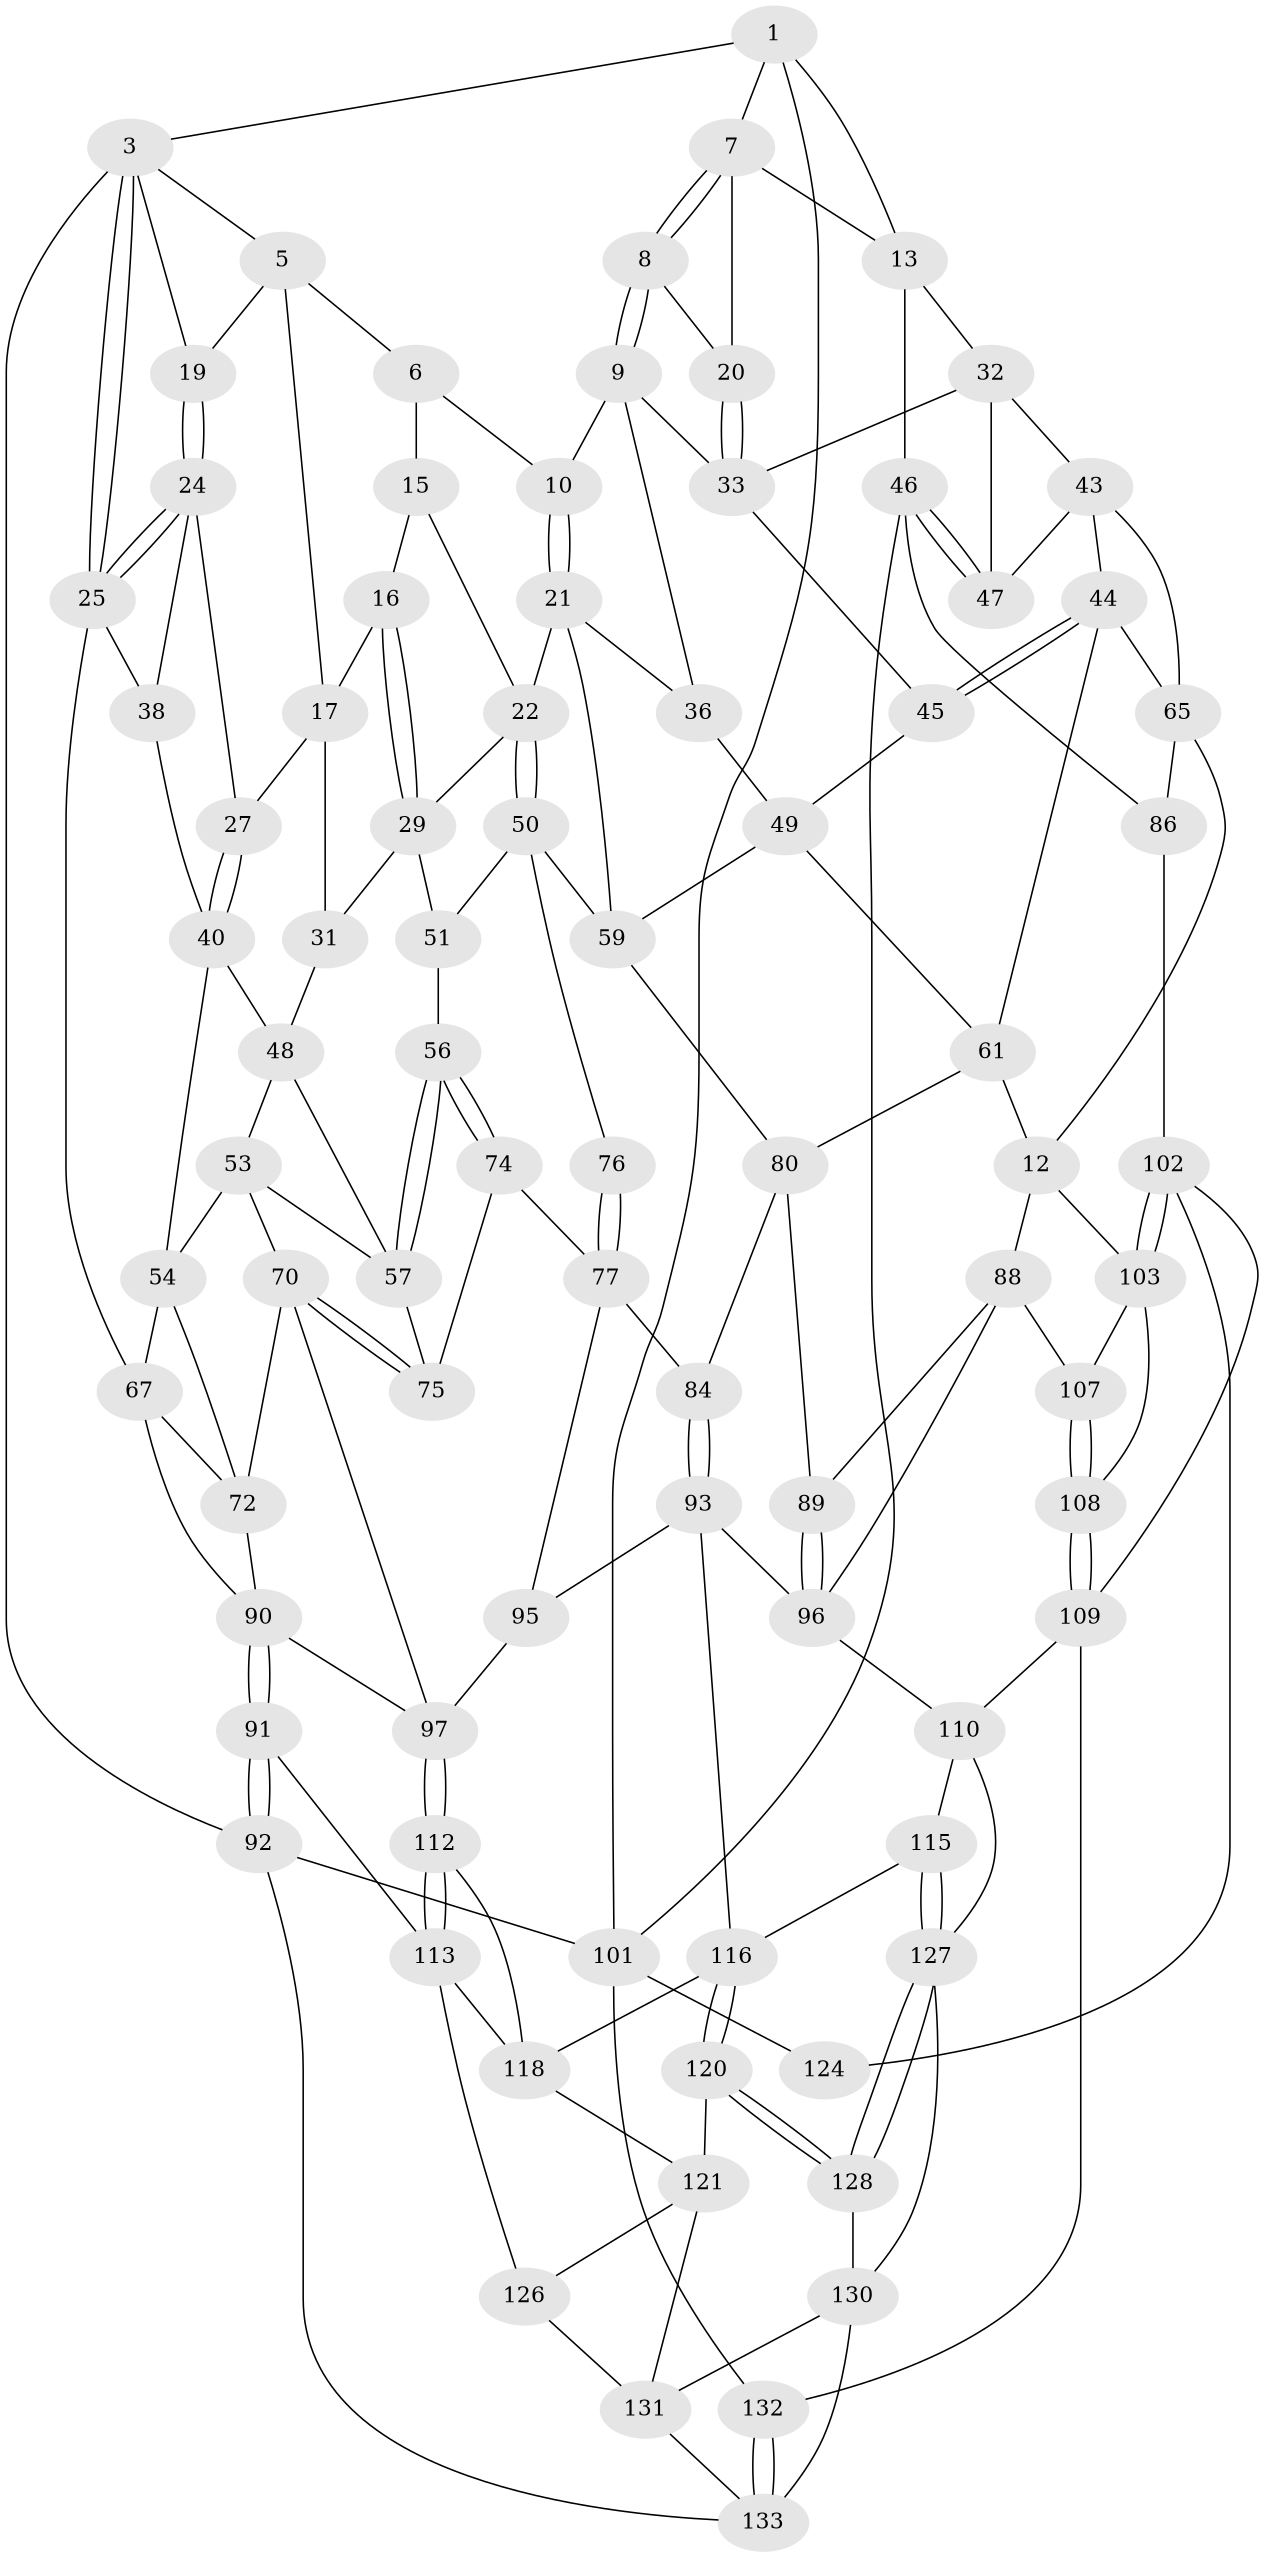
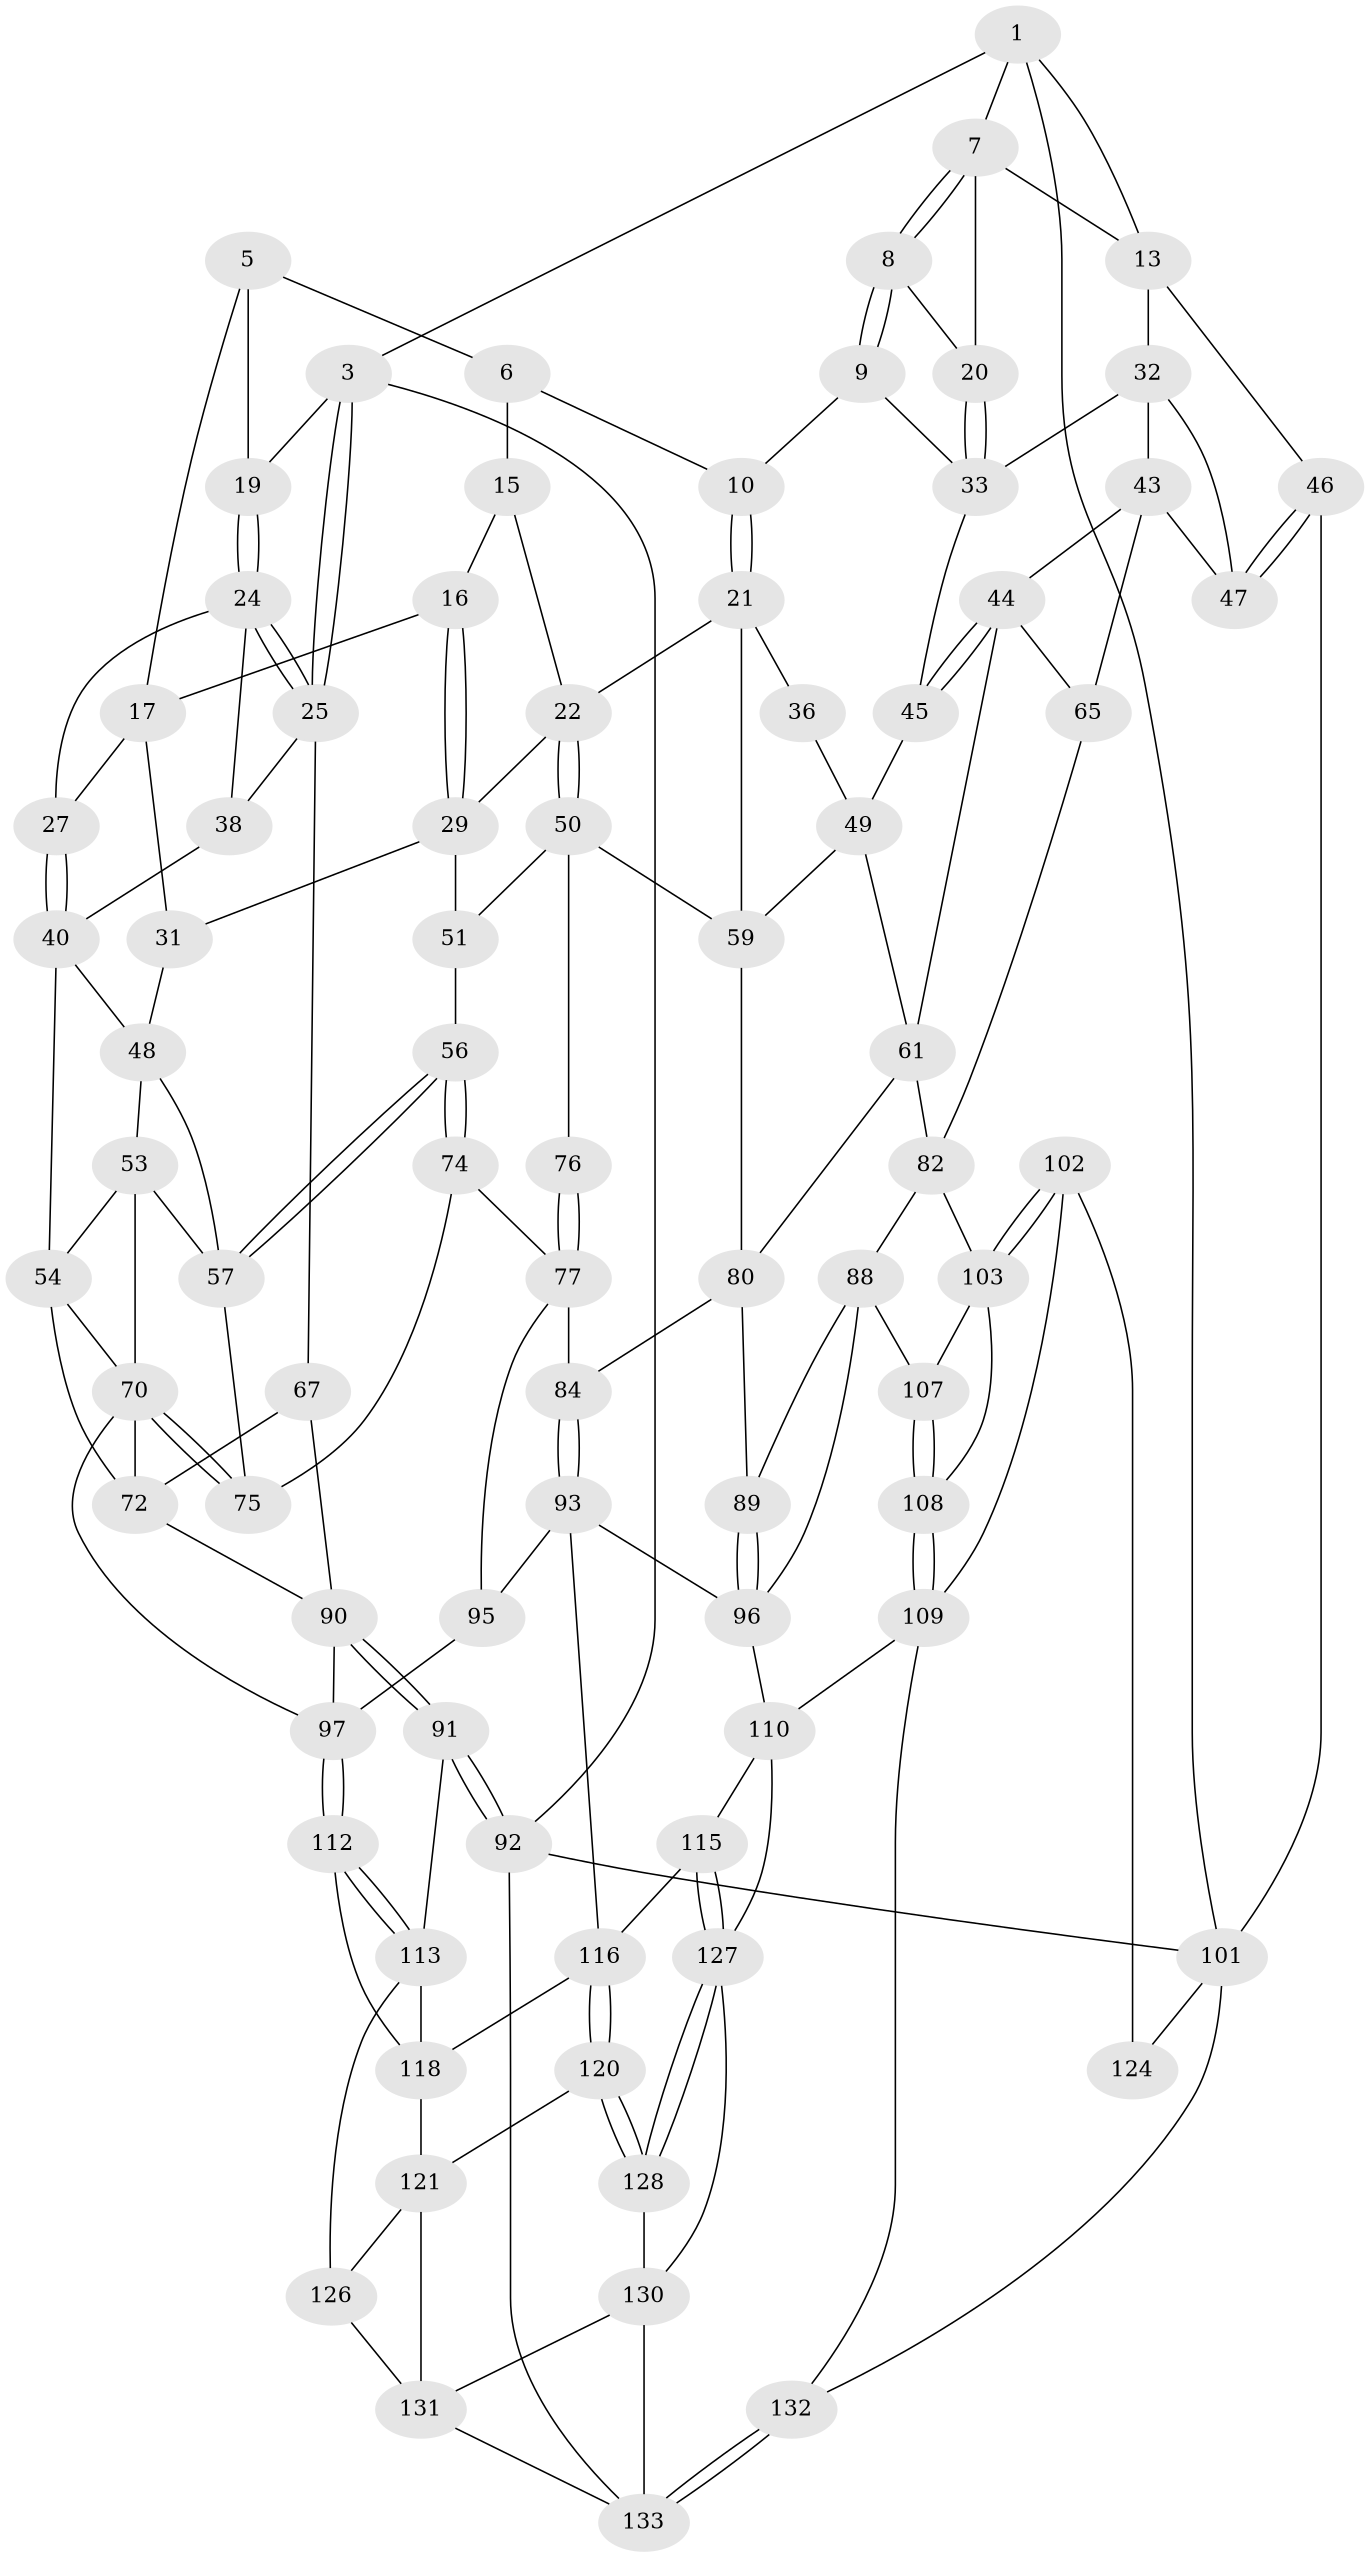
(207, 204) -> none
(659, 544) -> none
(1164, 826) -> none
(1037, 1166) -> (932, 1166)
(152, 1335) -> (92, 1335)
